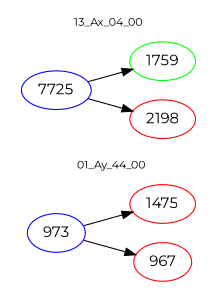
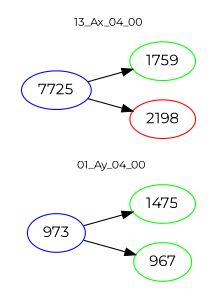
(111, 166) -> (111, 166)
(163, 204) -> (163, 204)
(163, 262) -> (163, 262)
